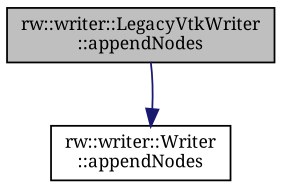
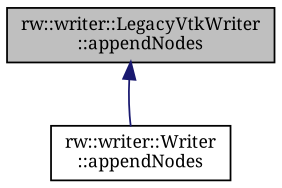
(153, 85) -> (129, 103)
